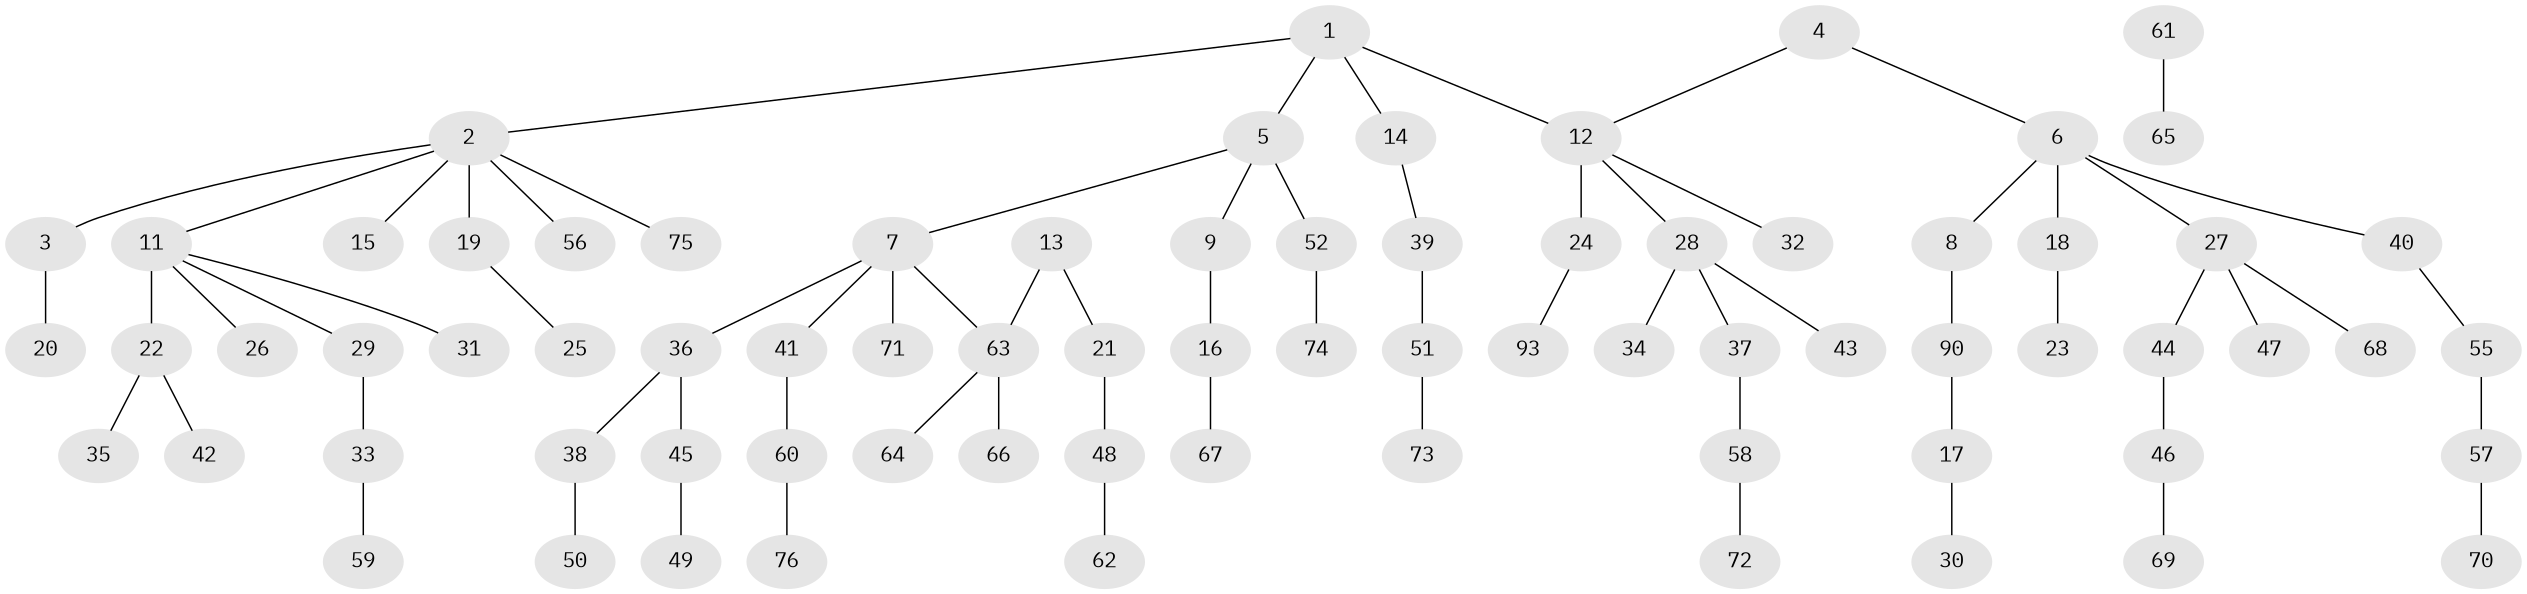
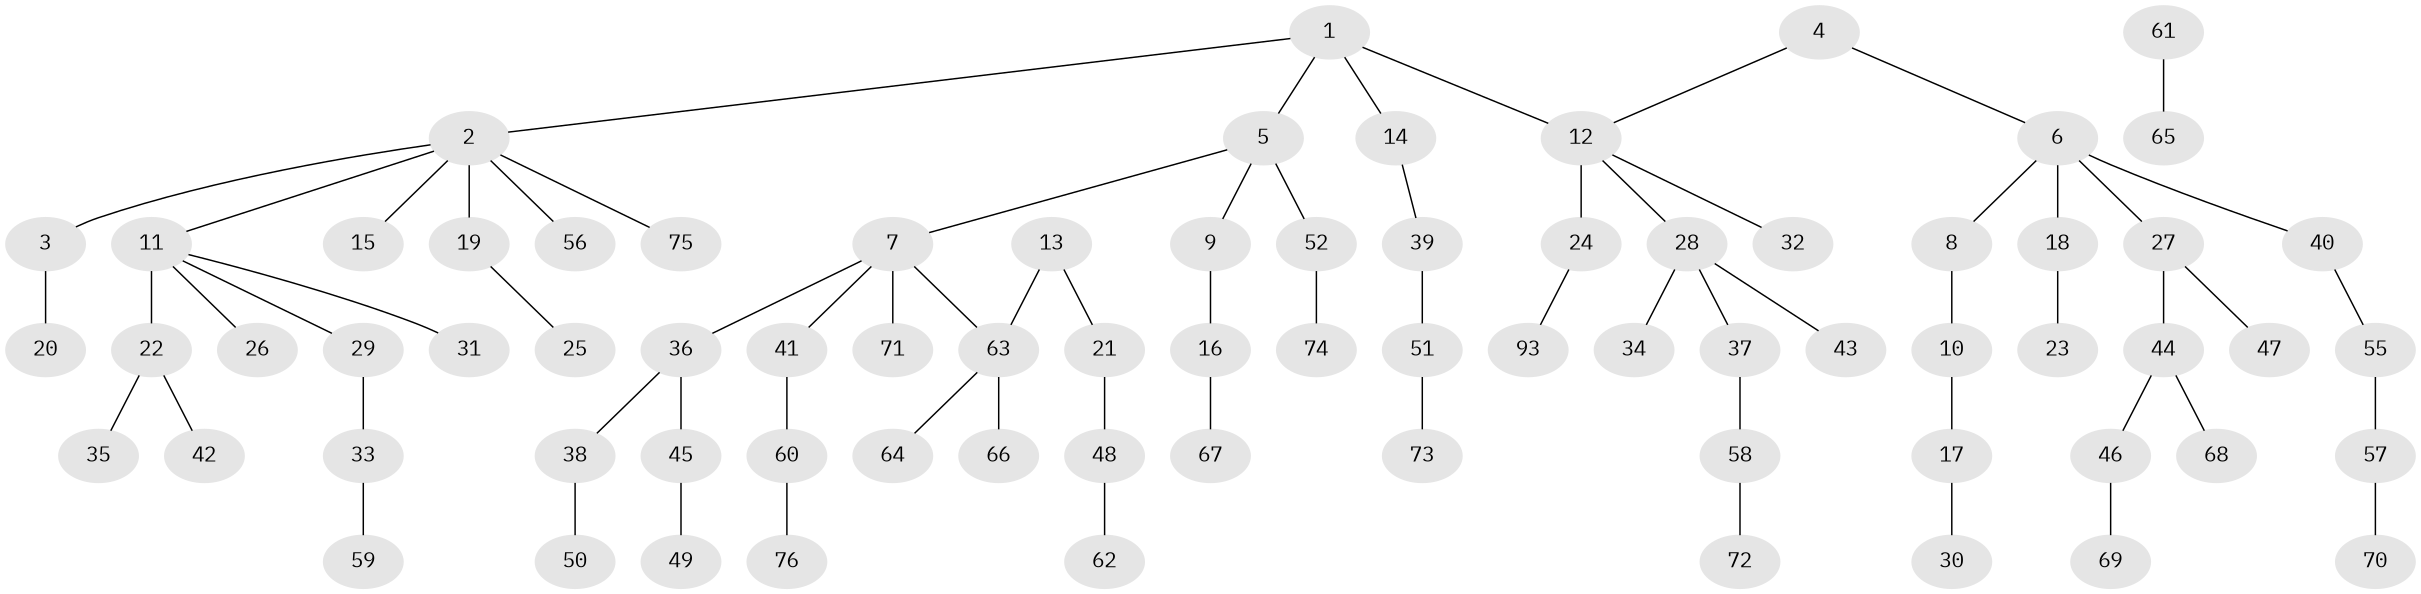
(2296, 297) -> (2190, 403)
(1952, 350) -> (1952, 350)
